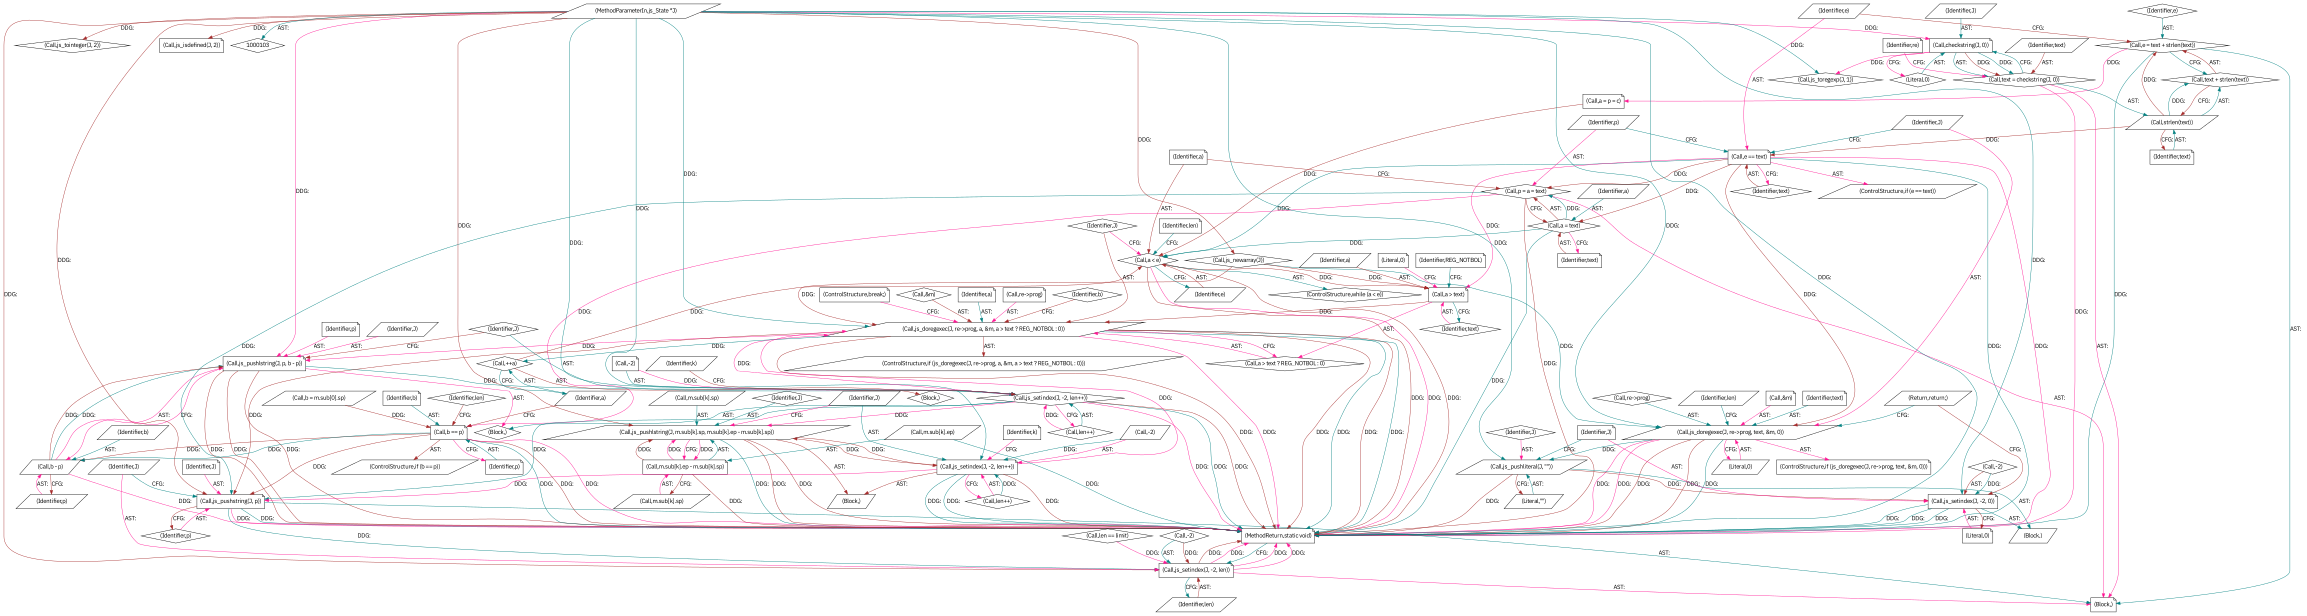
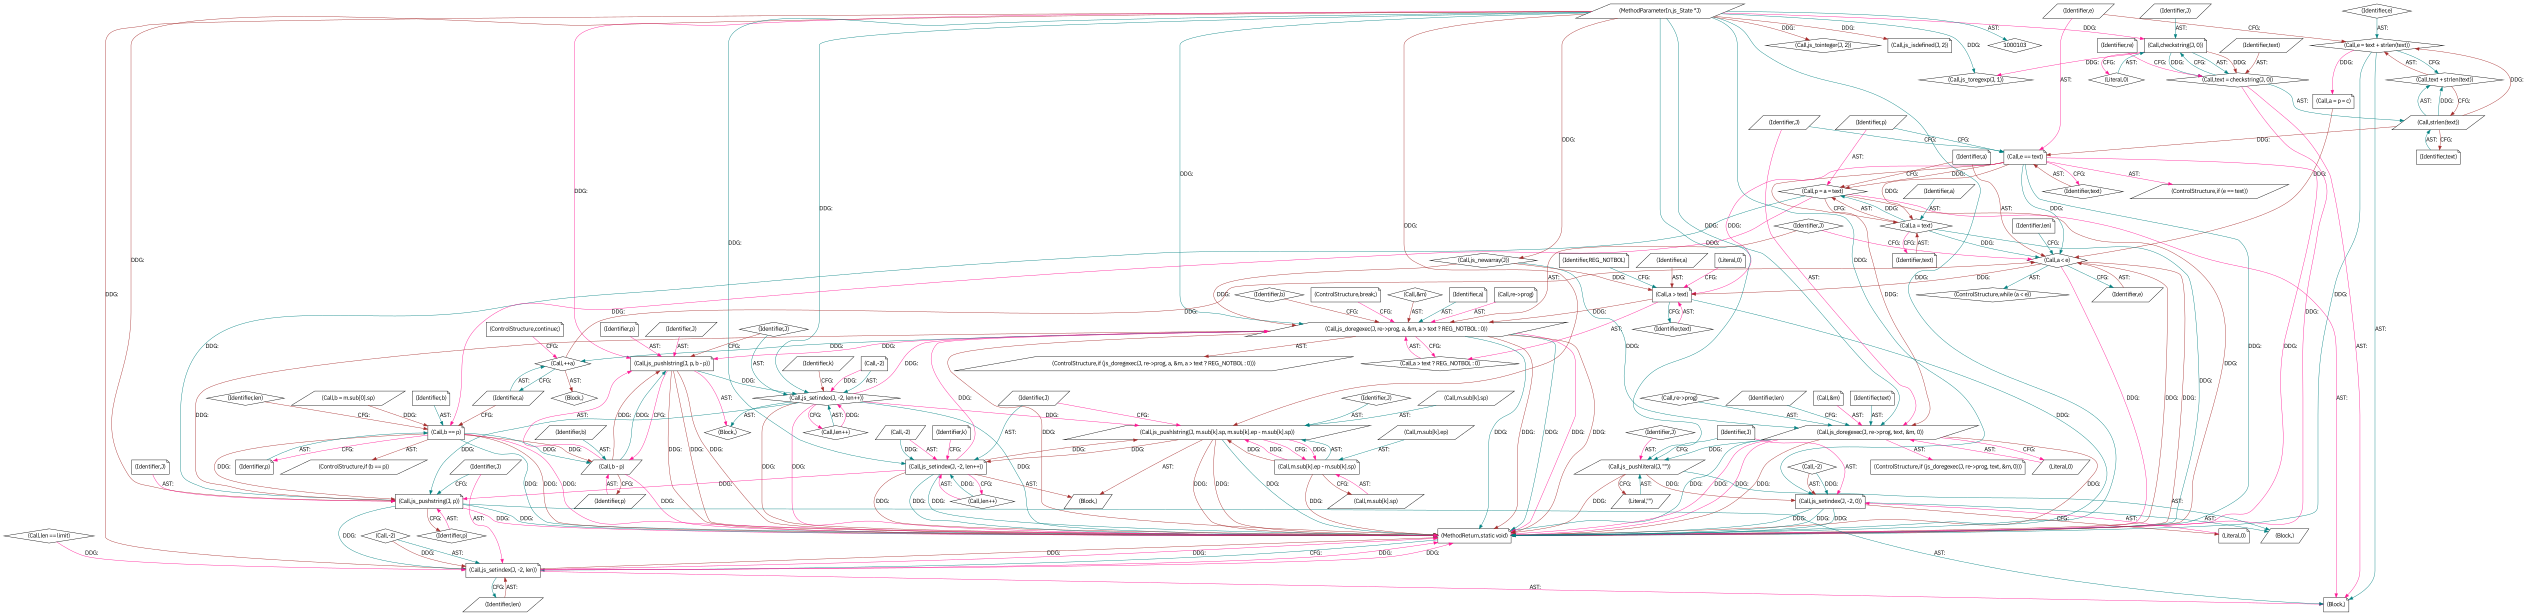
none -> (525, 329)
(1928, 398) -> none
(1094, 491) -> (2098, 494)
